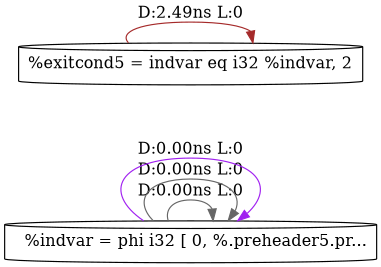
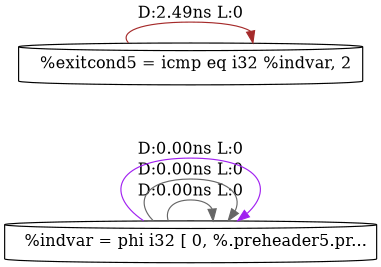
(191, 64) -> (191, 64)
